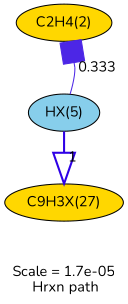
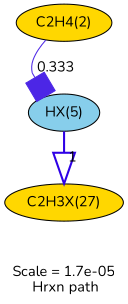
(73, 81) -> (35, 55)
(64, 203) -> (64, 203)
